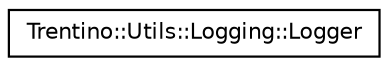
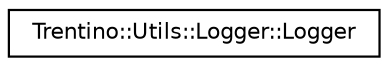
(194, 33) -> (194, 33)
